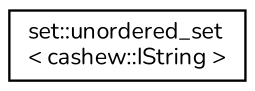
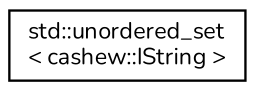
(127, 46) -> (127, 46)
